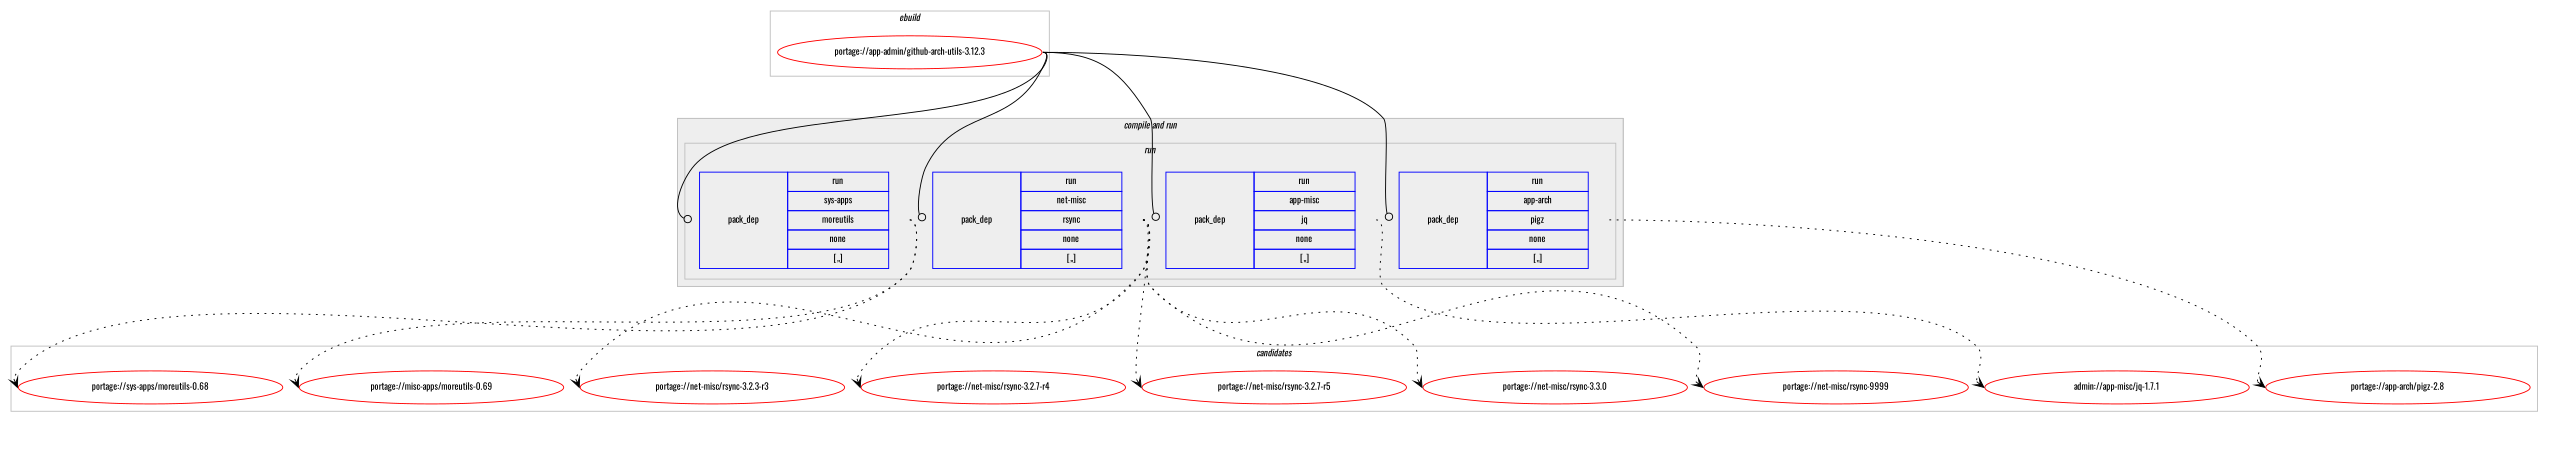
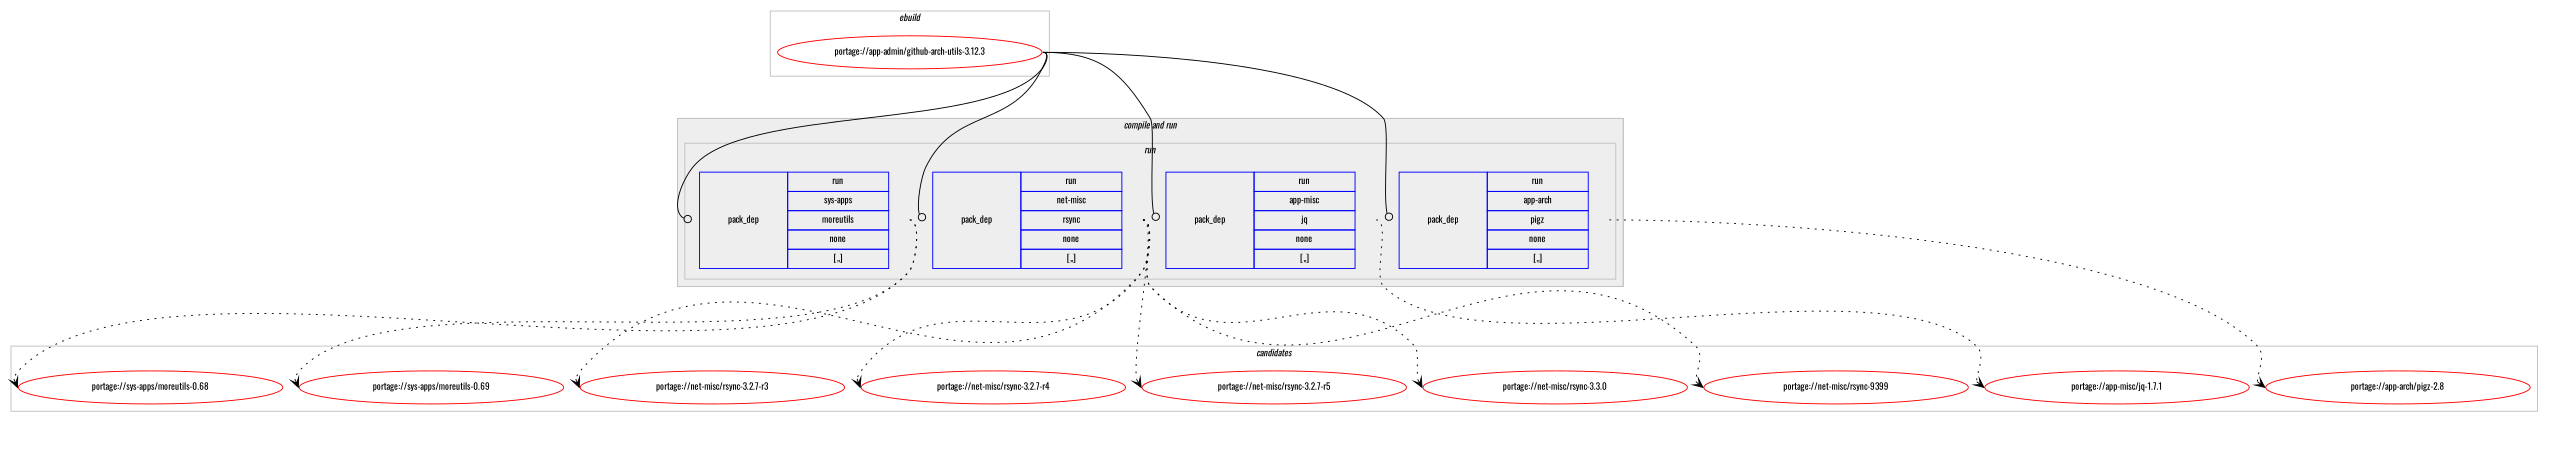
(431, 387) -> (431, 387)
(712, 387) -> (712, 387)
(1836, 387) -> (1836, 387)
(2117, 387) -> (2117, 387)
